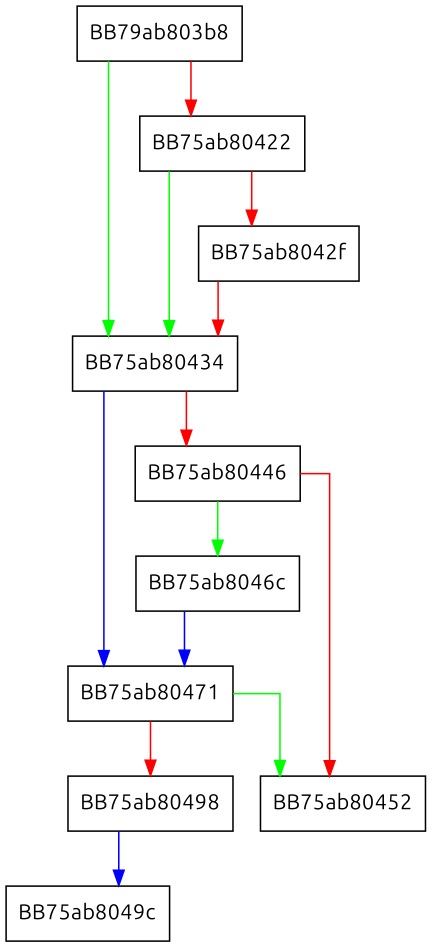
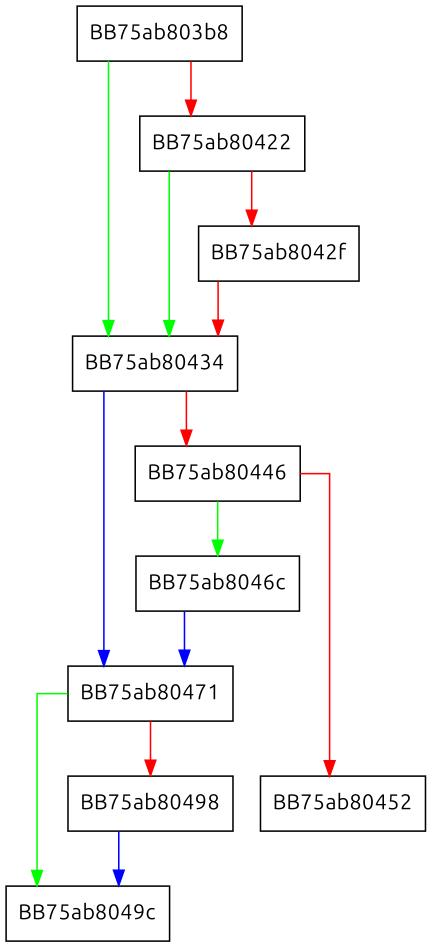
(160, 34) -> (160, 34)
(280, 704) -> (37, 767)
